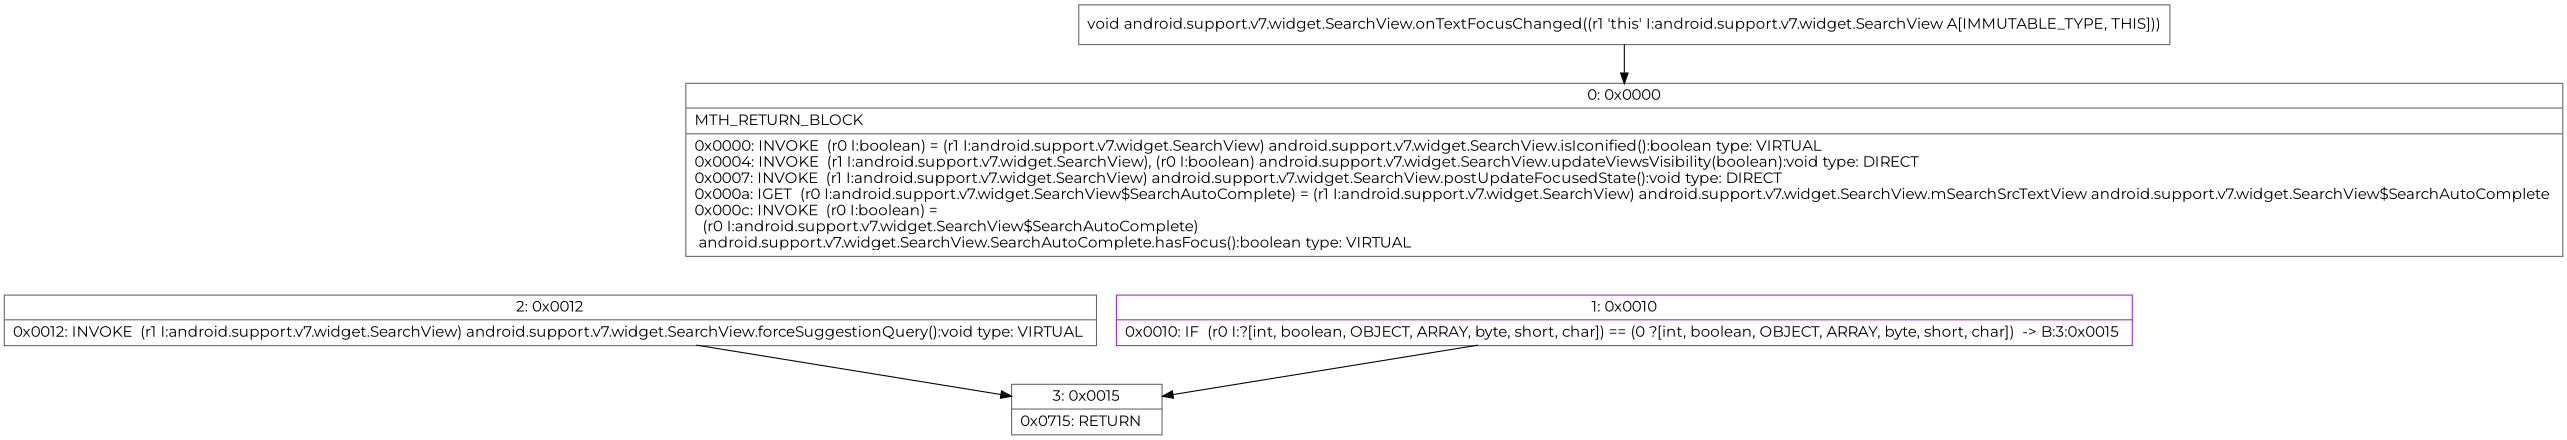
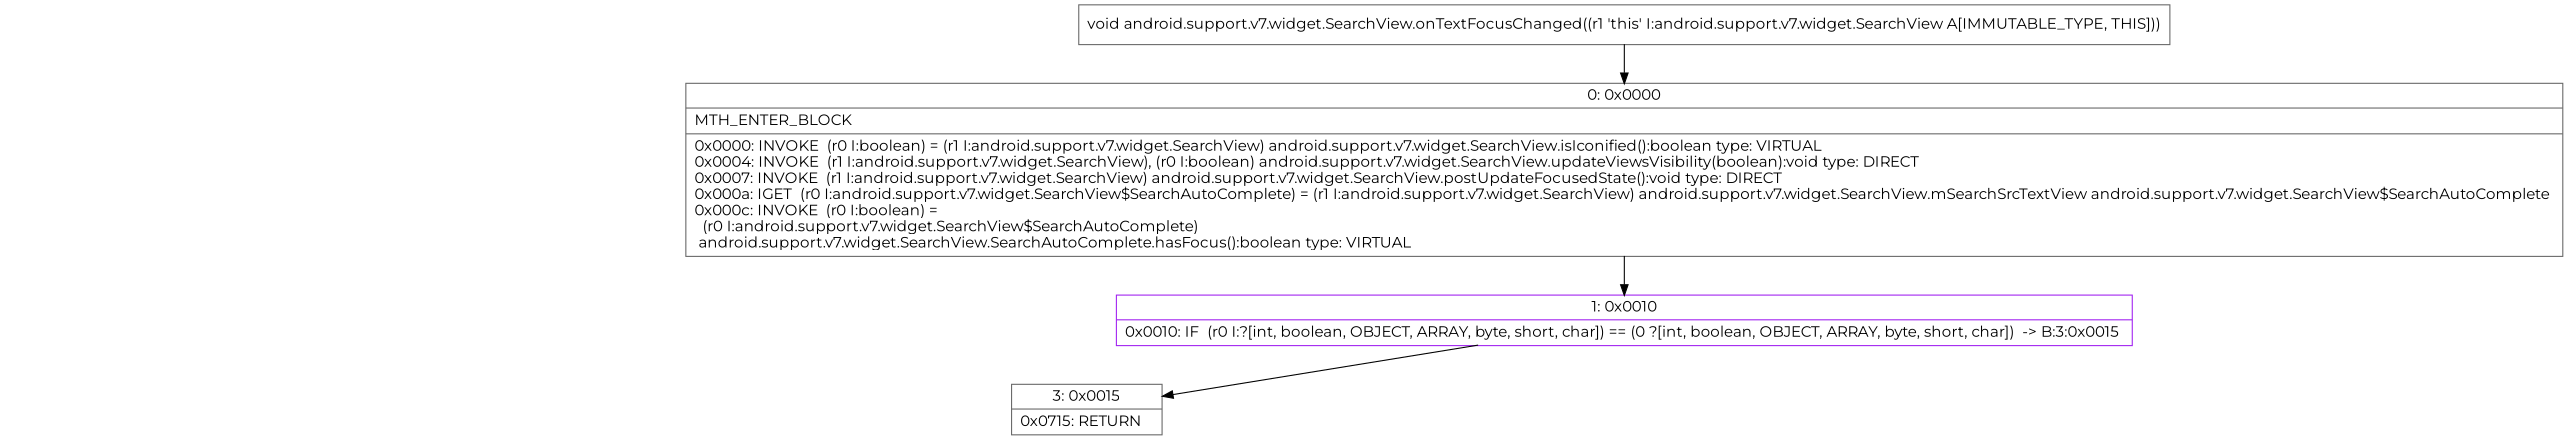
(779, 120) -> (773, 120)
none -> (1624, 270)
(550, 320) -> none
